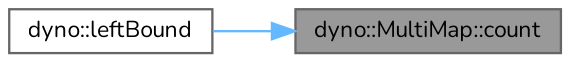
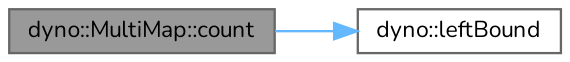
(242, 31) -> (305, 31)
